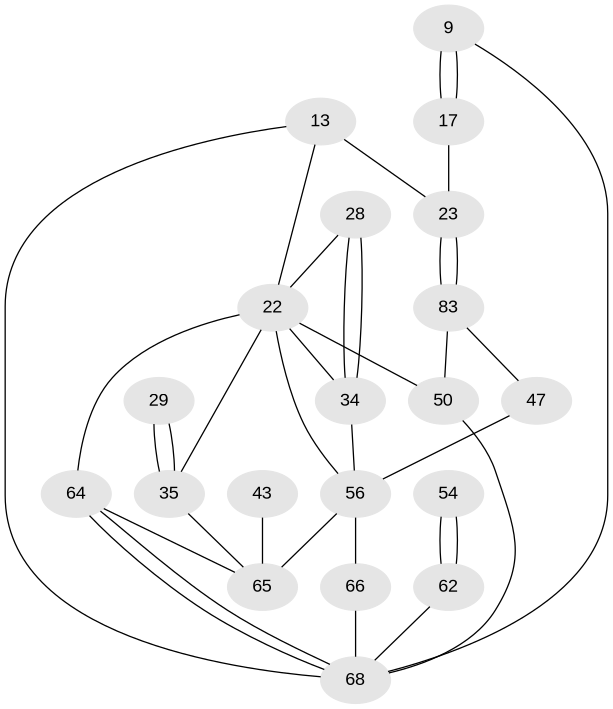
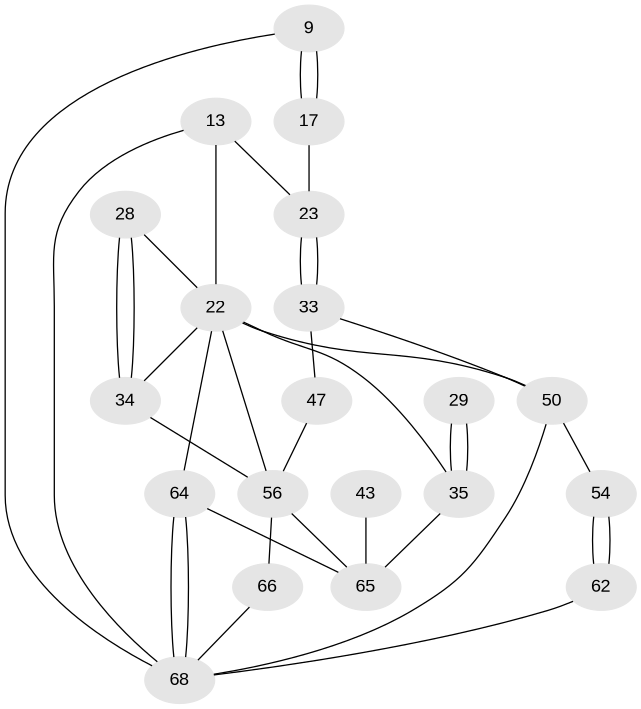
(449, 308) -> (309, 308)
none -> (577, 447)
